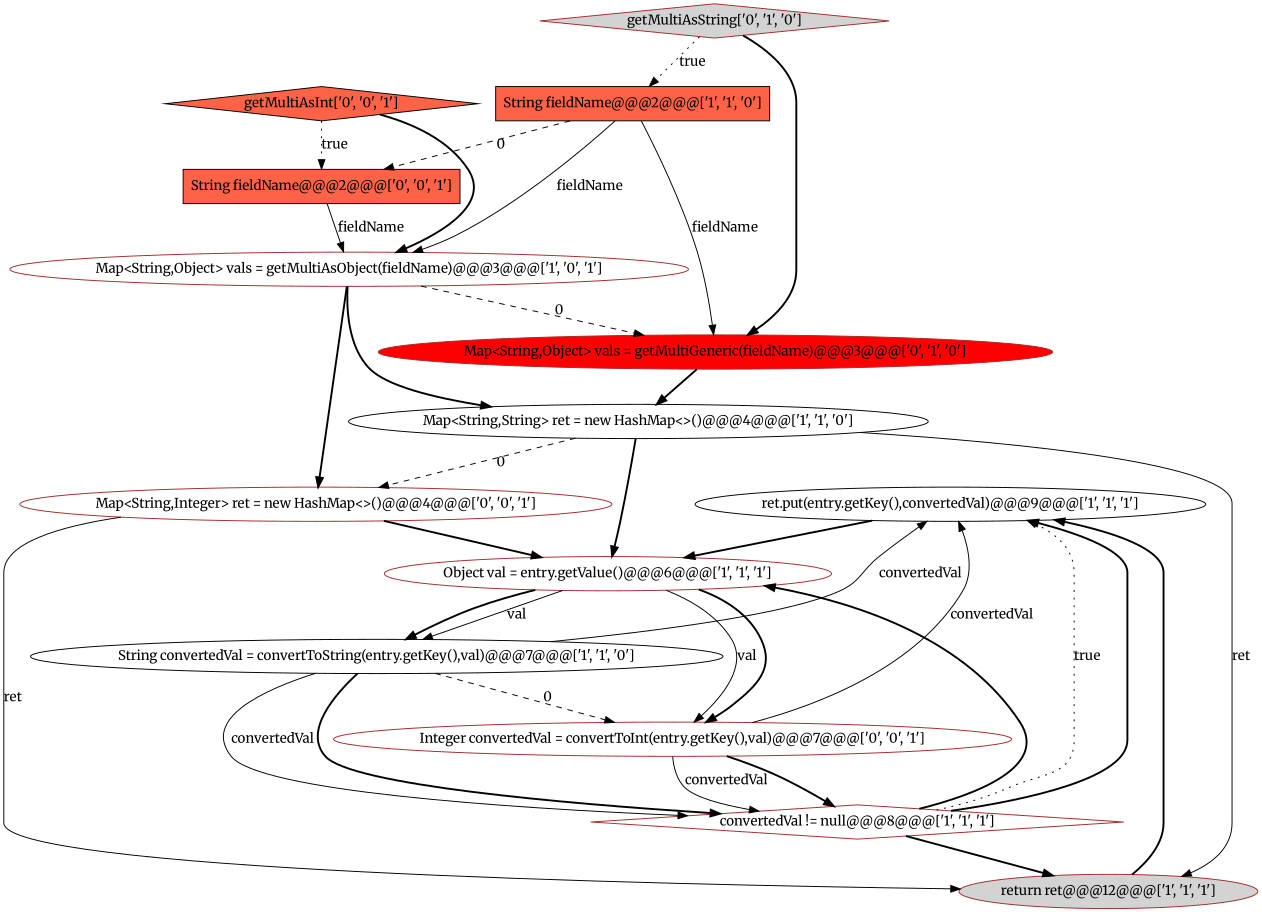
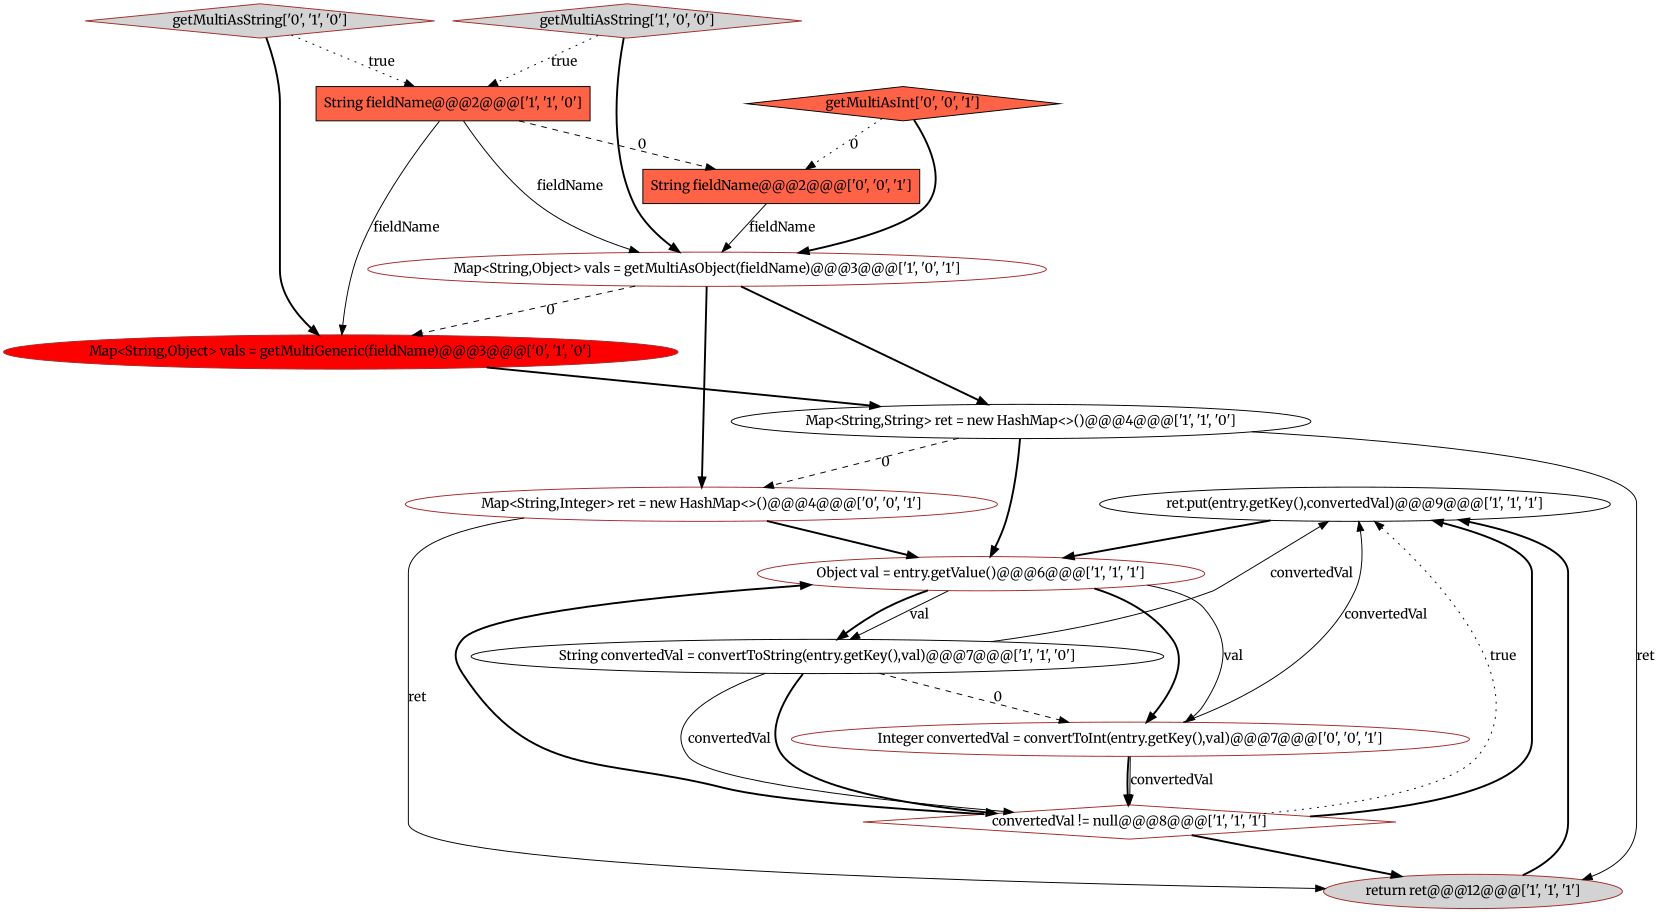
none -> (627, 21)
(335, 145) -> (855, 145)
